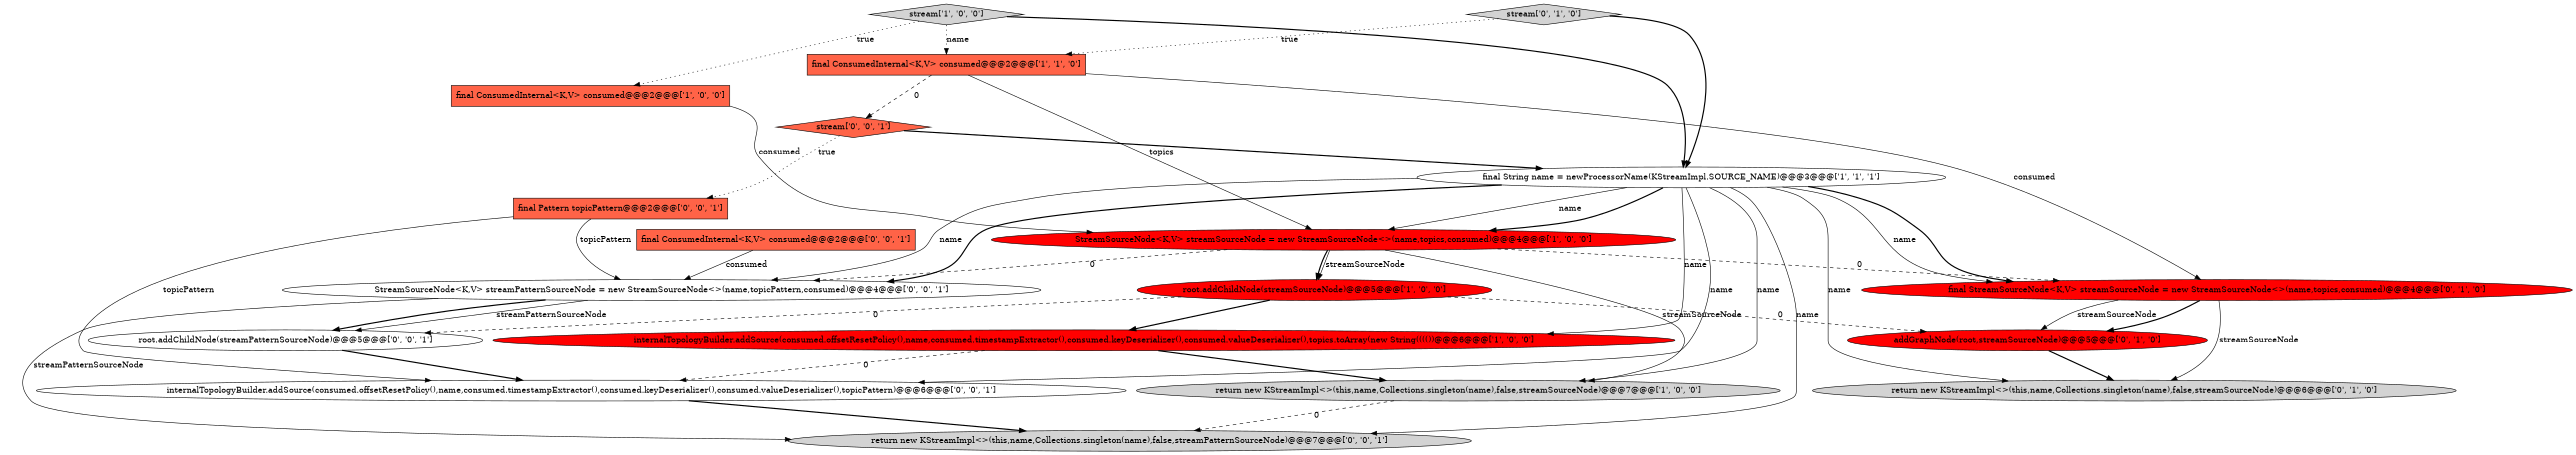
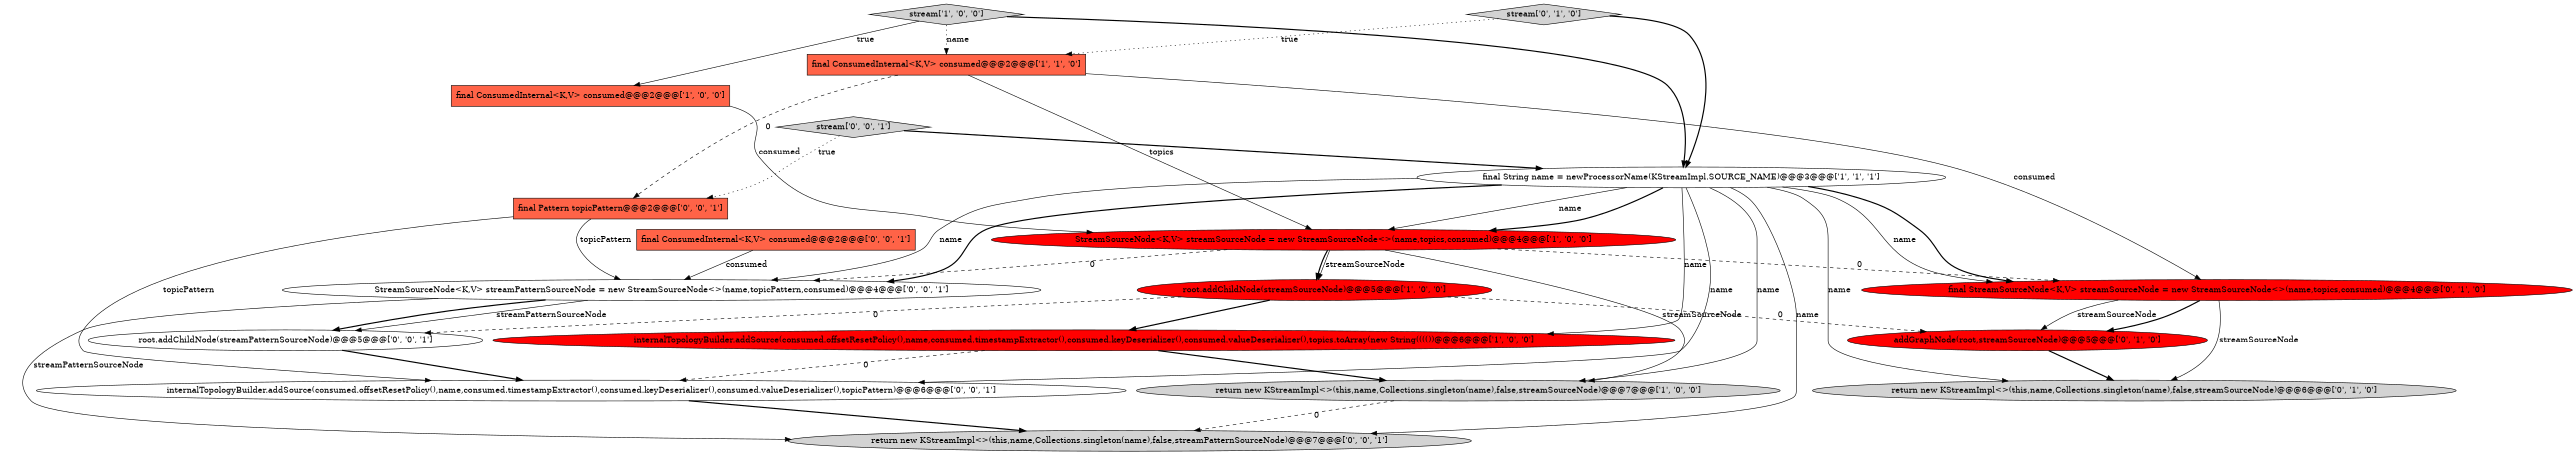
(780, 53) -> (780, 53)
(901, 95) -> (761, 119)
(853, 127) -> (853, 127)
